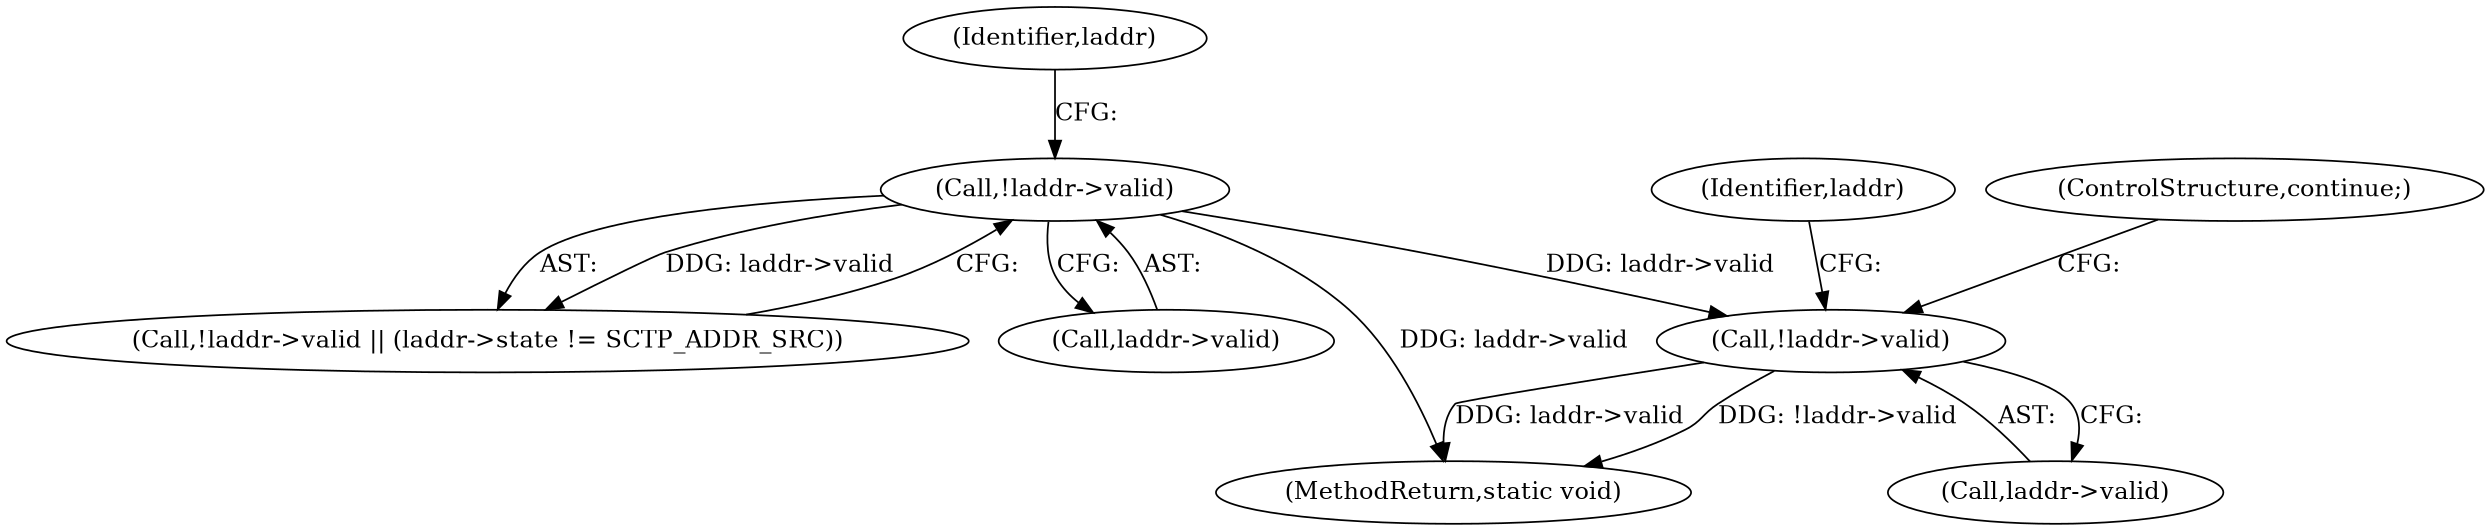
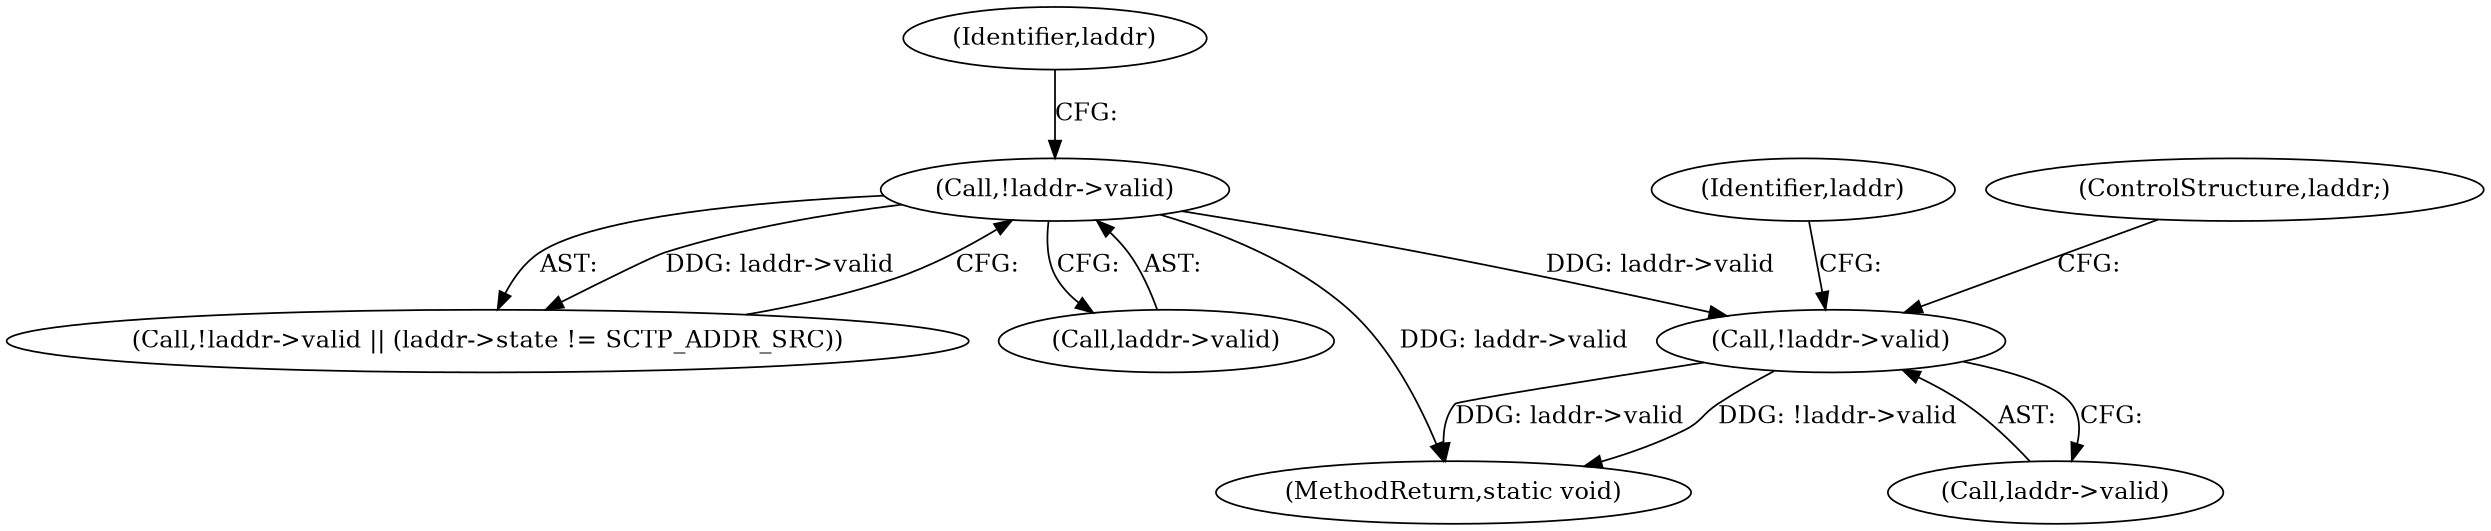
(2235, 190) -> (2235, 190)
